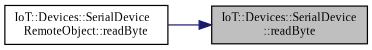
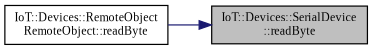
(86, 25) -> (86, 25)
